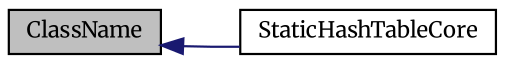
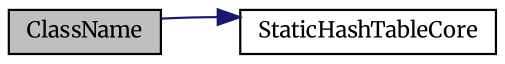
(212, 47) -> (189, 18)
